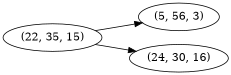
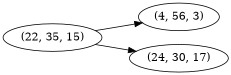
(179, 17) -> (179, 17)
(179, 58) -> (179, 58)
